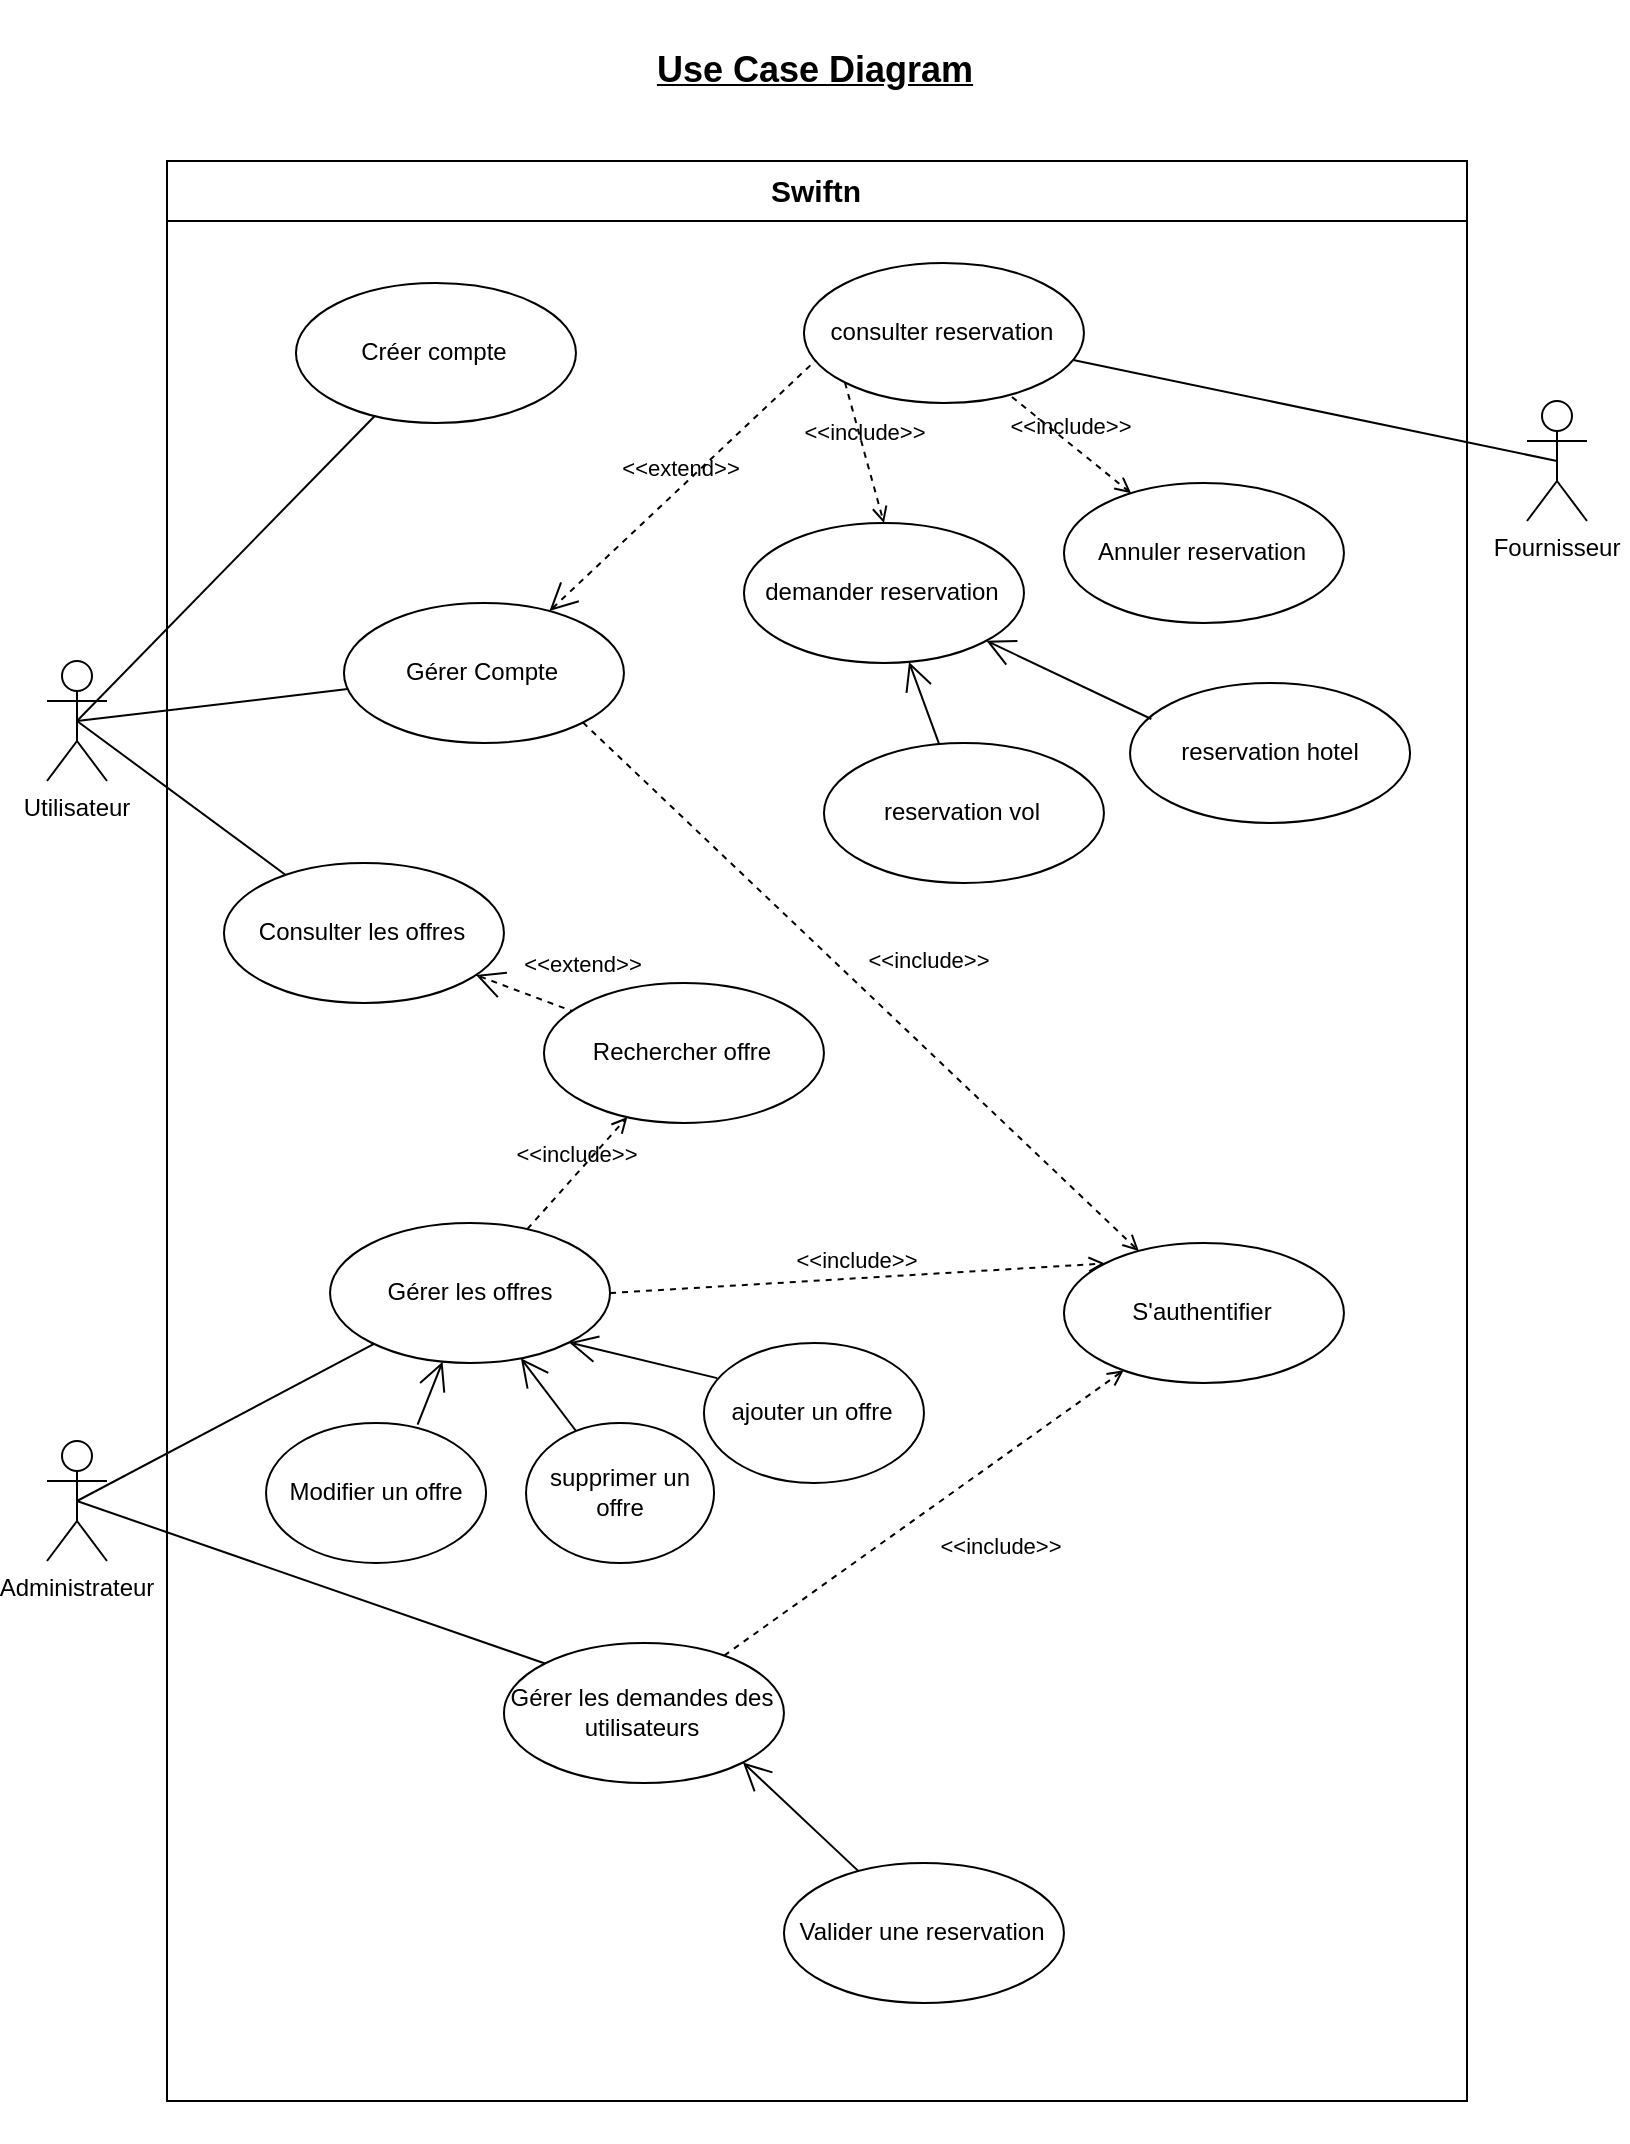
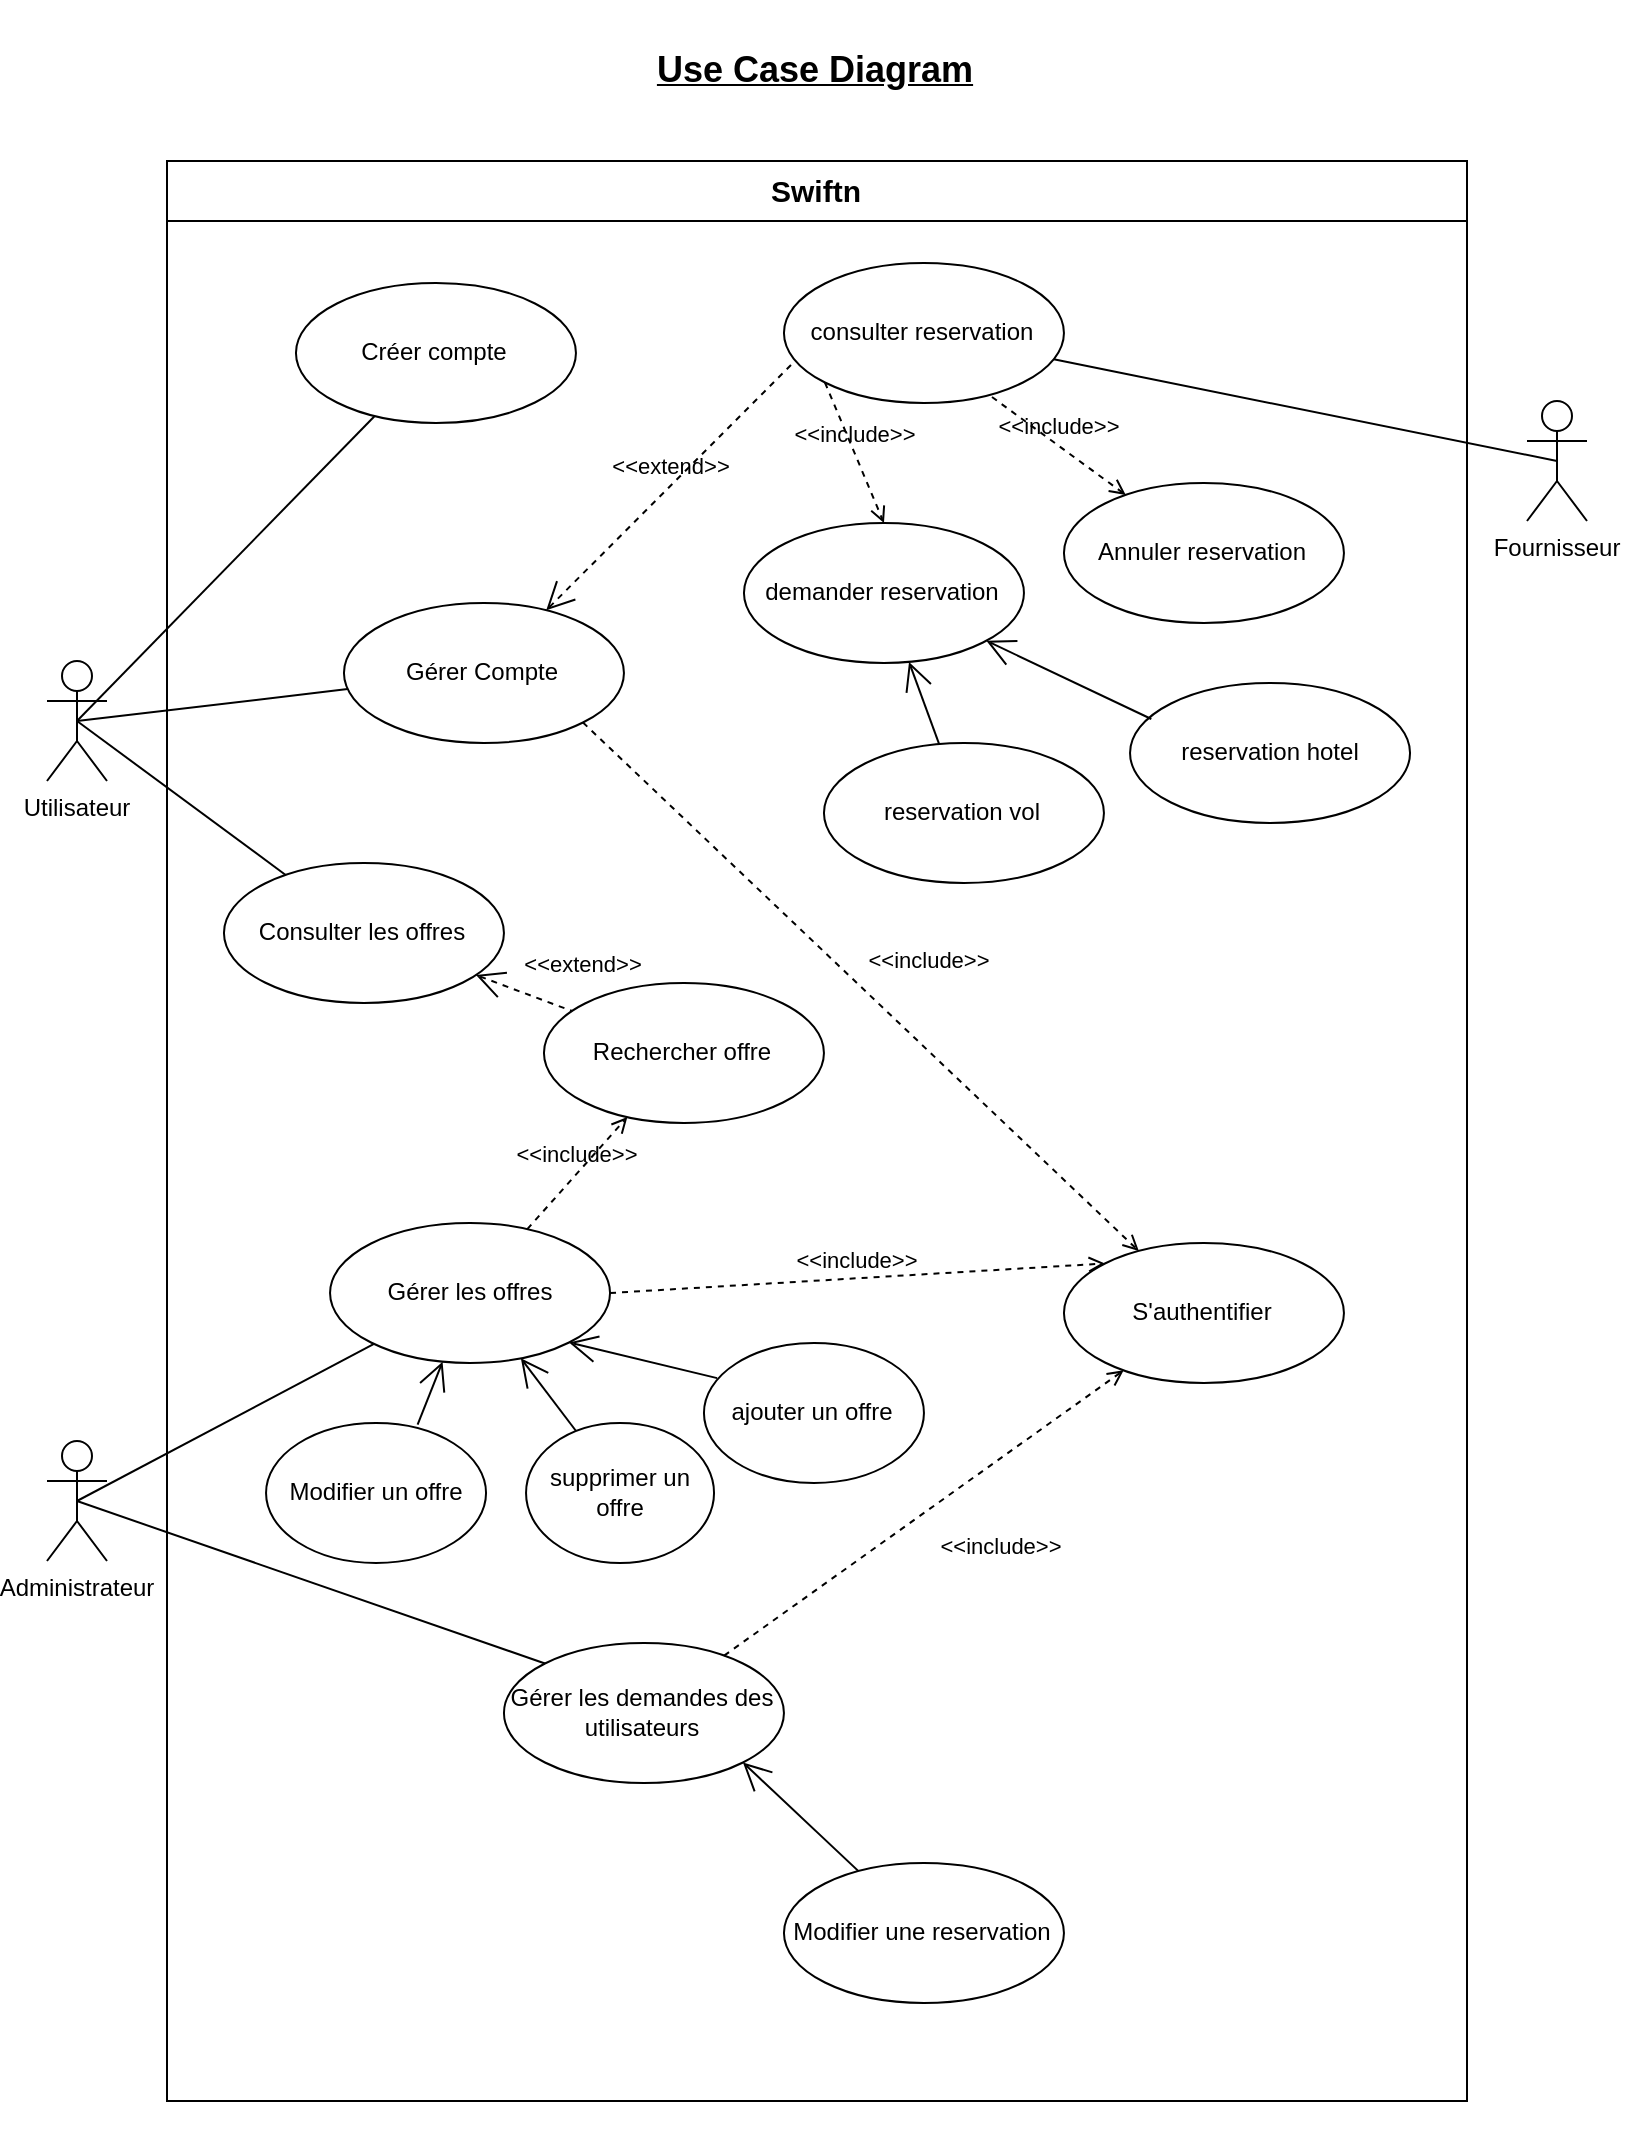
(944, 333) -> (924, 333)
(923, 1933) -> (923, 1933)
